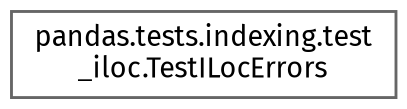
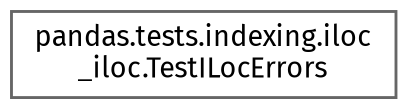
(204, 55) -> (204, 55)
